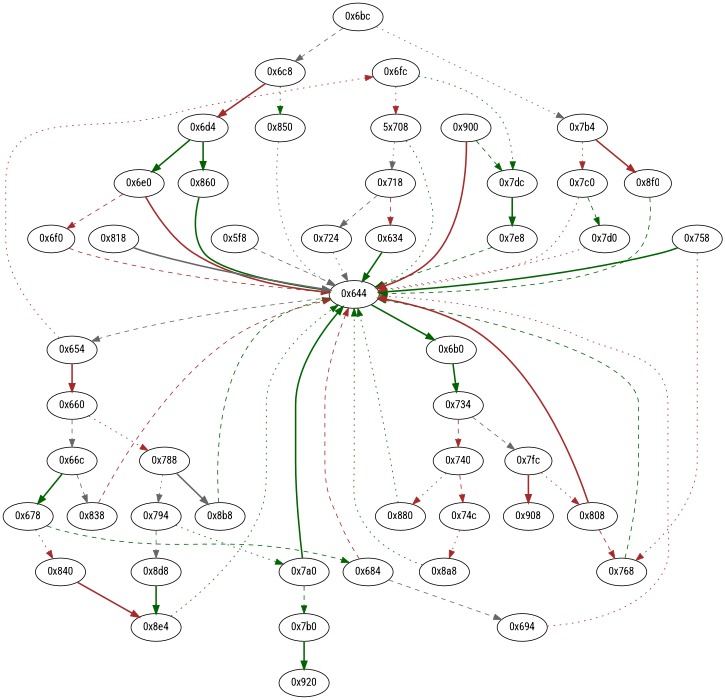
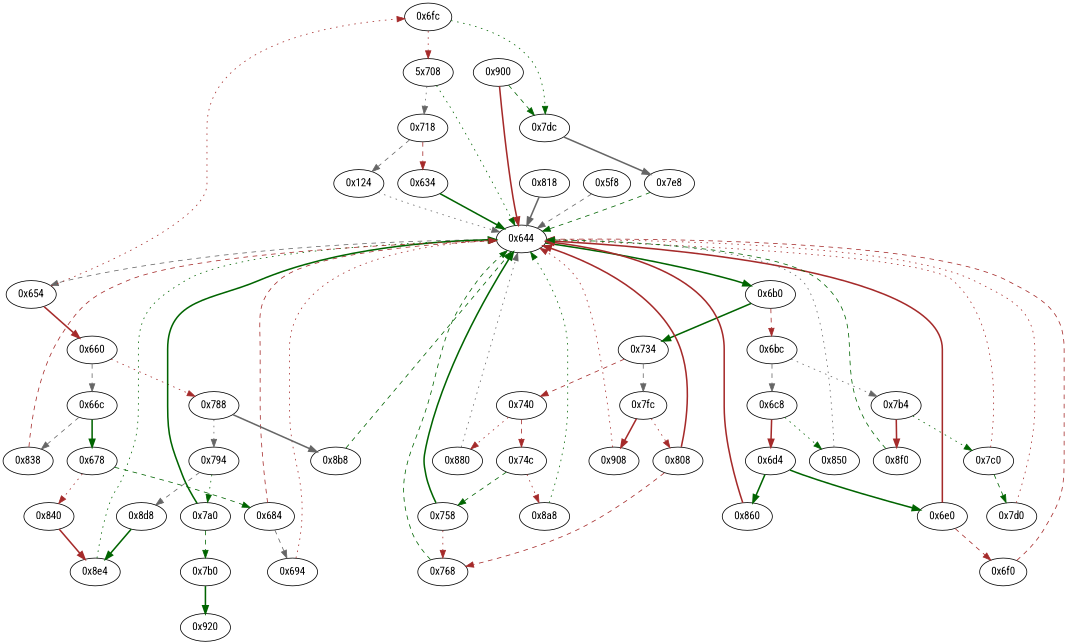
(582, 152) -> (938, 430)
(512, 207) -> (603, 154)
(326, 239) -> (359, 183)
(205, 254) -> (720, 328)
none -> (771, 318)
none -> (597, 341)
(381, 409) -> (488, 354)
none -> (485, 486)
